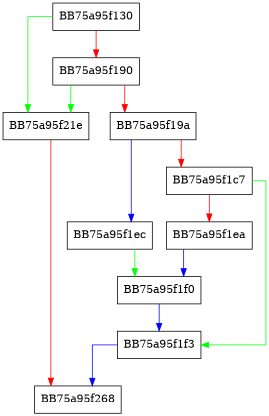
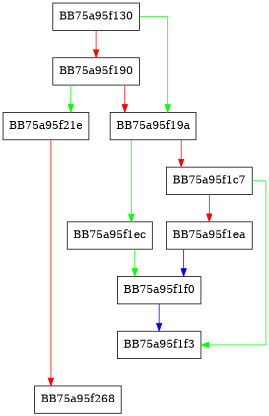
(28, 48) -> (168, 47)
(131, 177) -> (131, 177)
(92, 349) -> none
